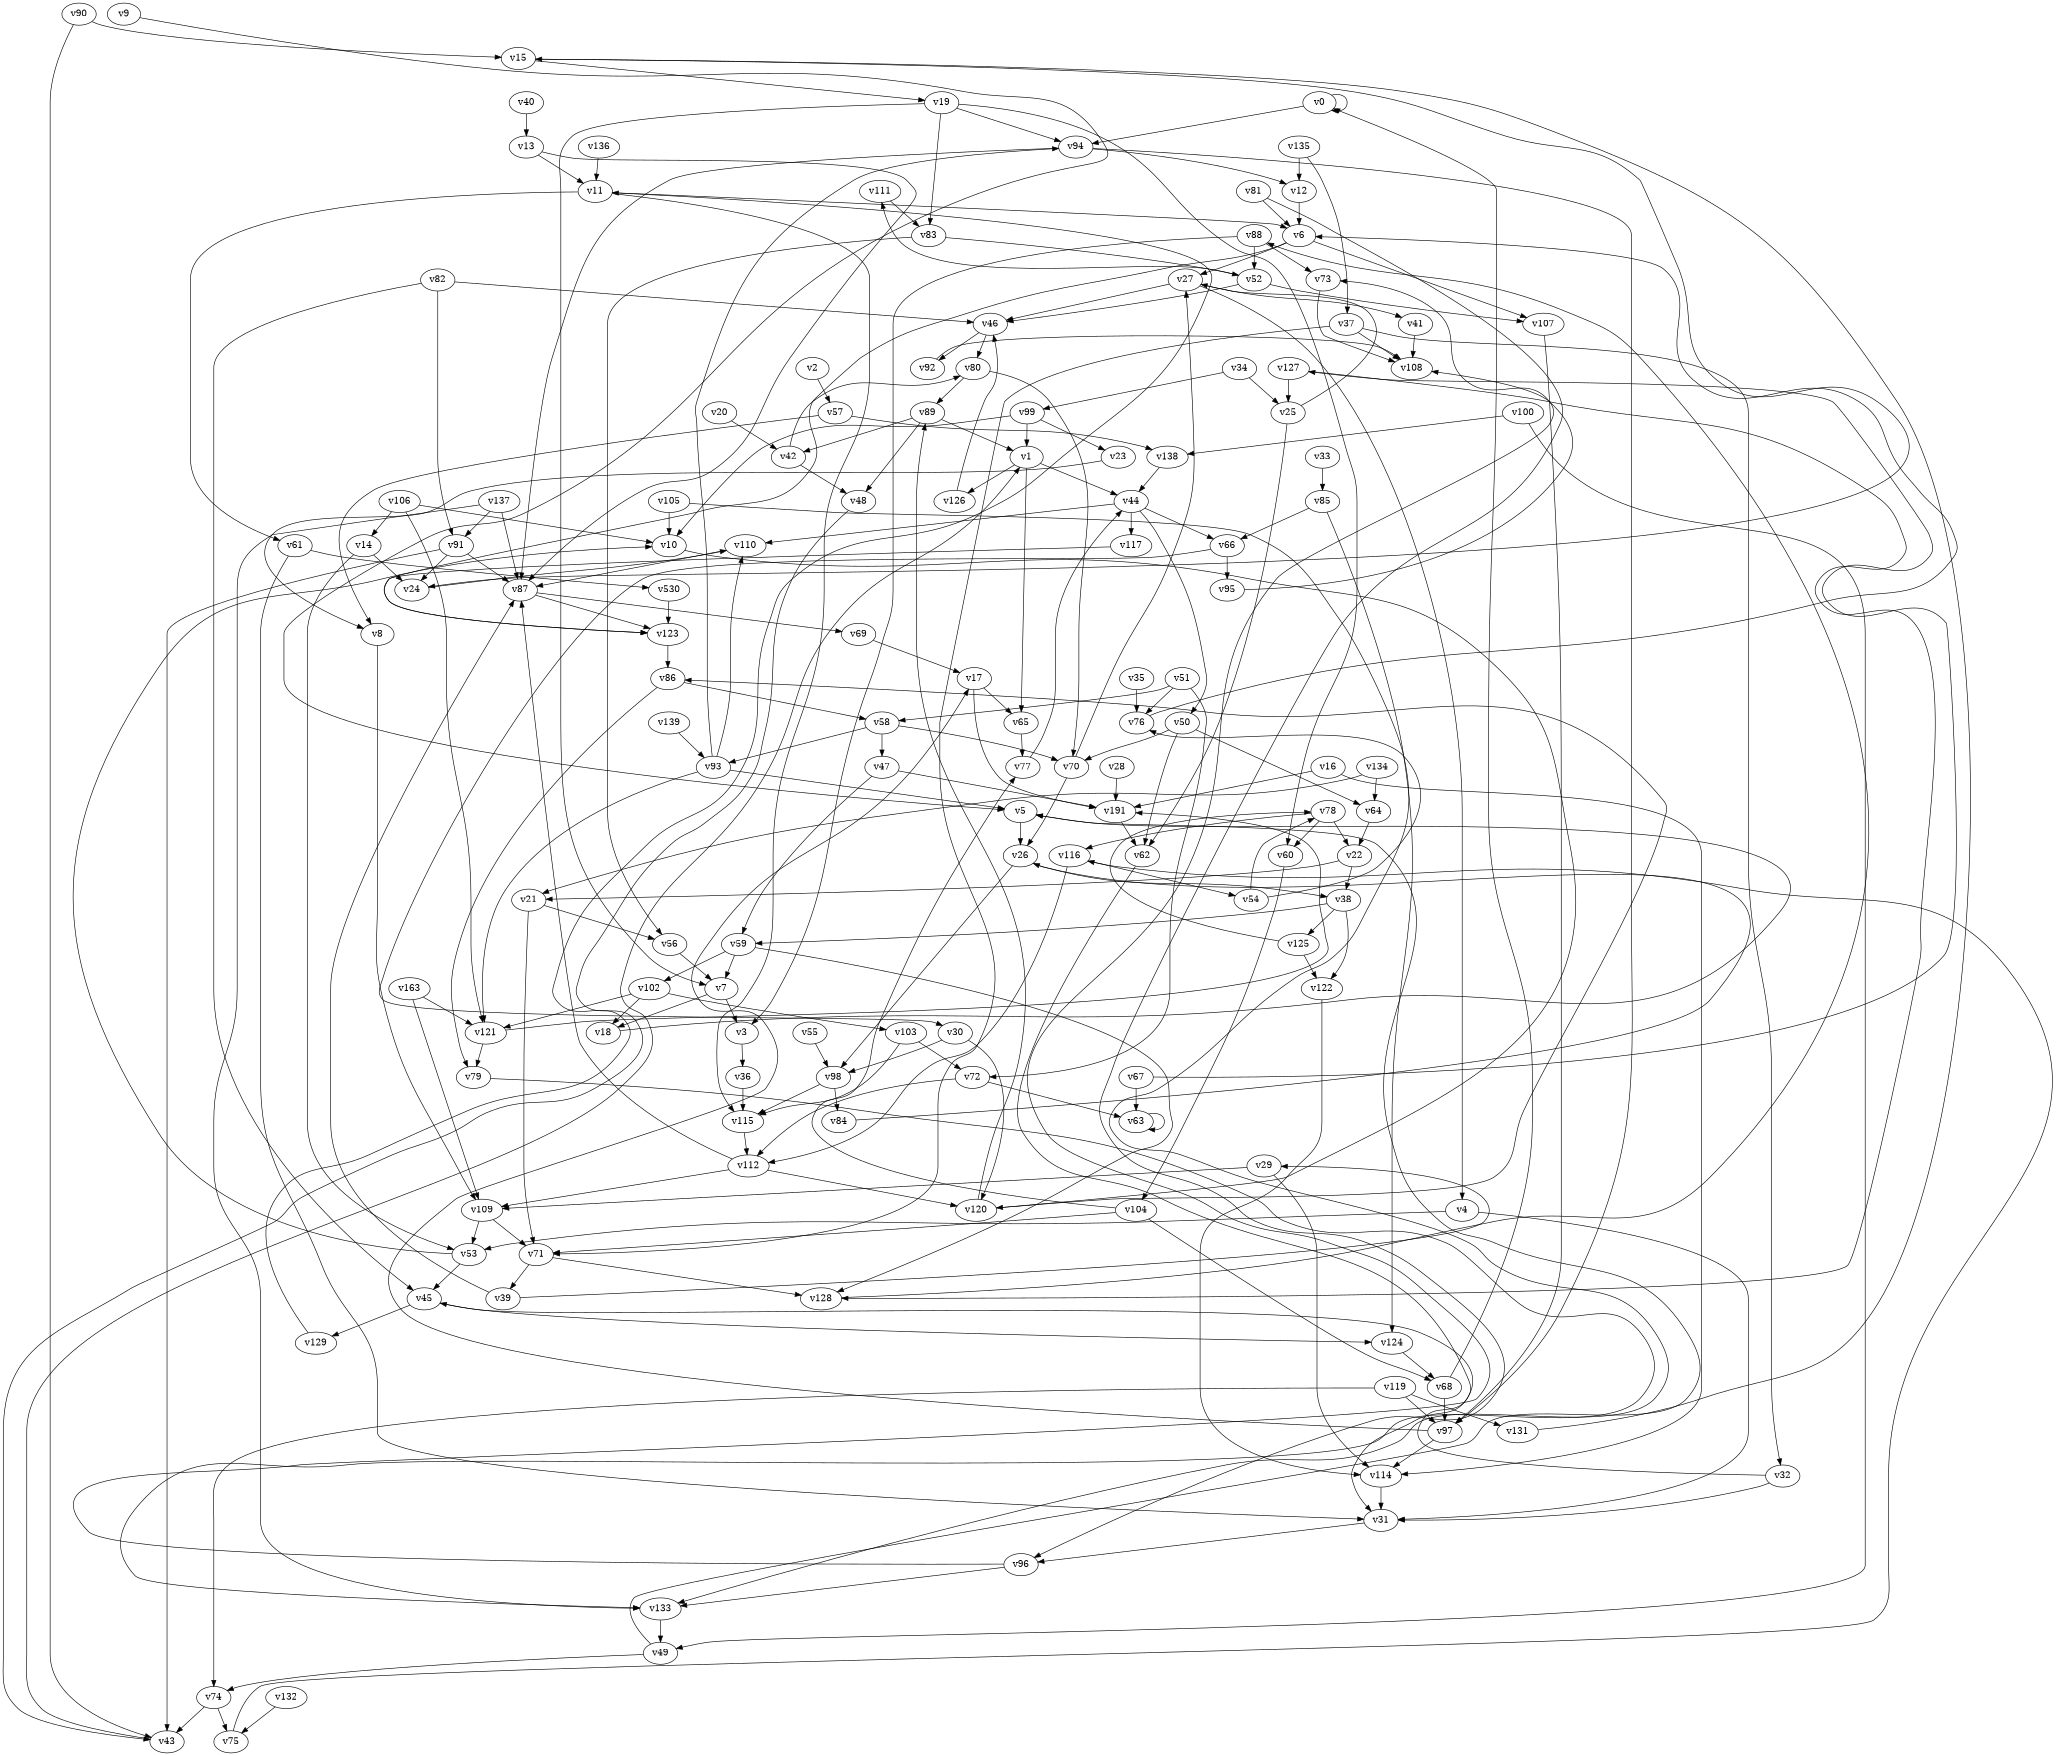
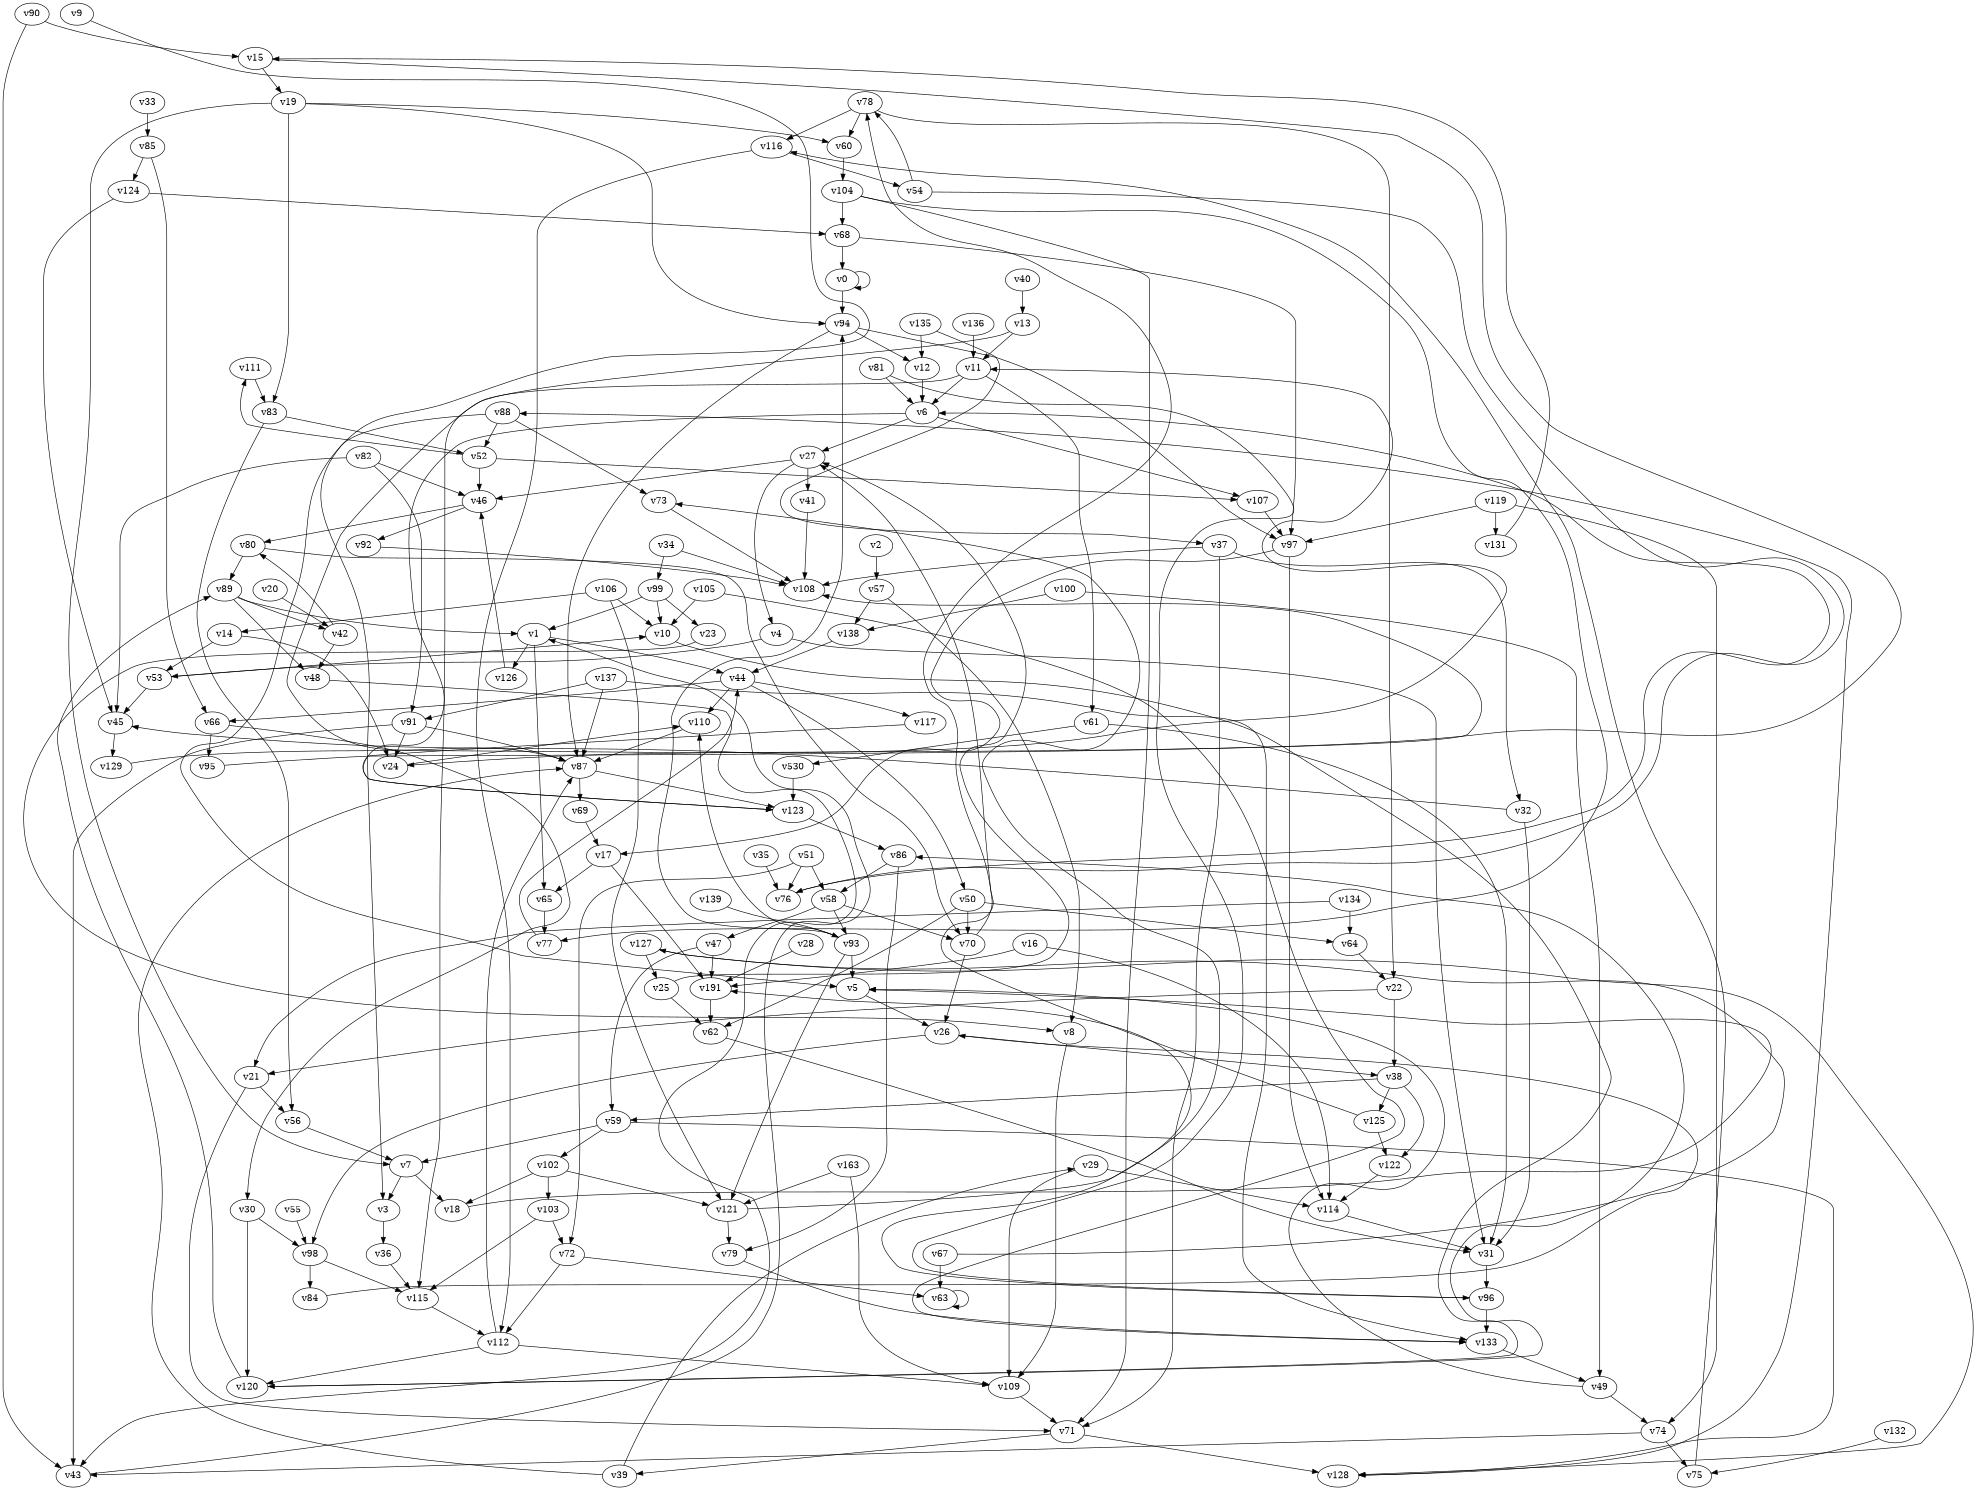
(1262, 389) -> (731, 567)
(476, 1229) -> none
(902, 1331) -> (48, 441)
